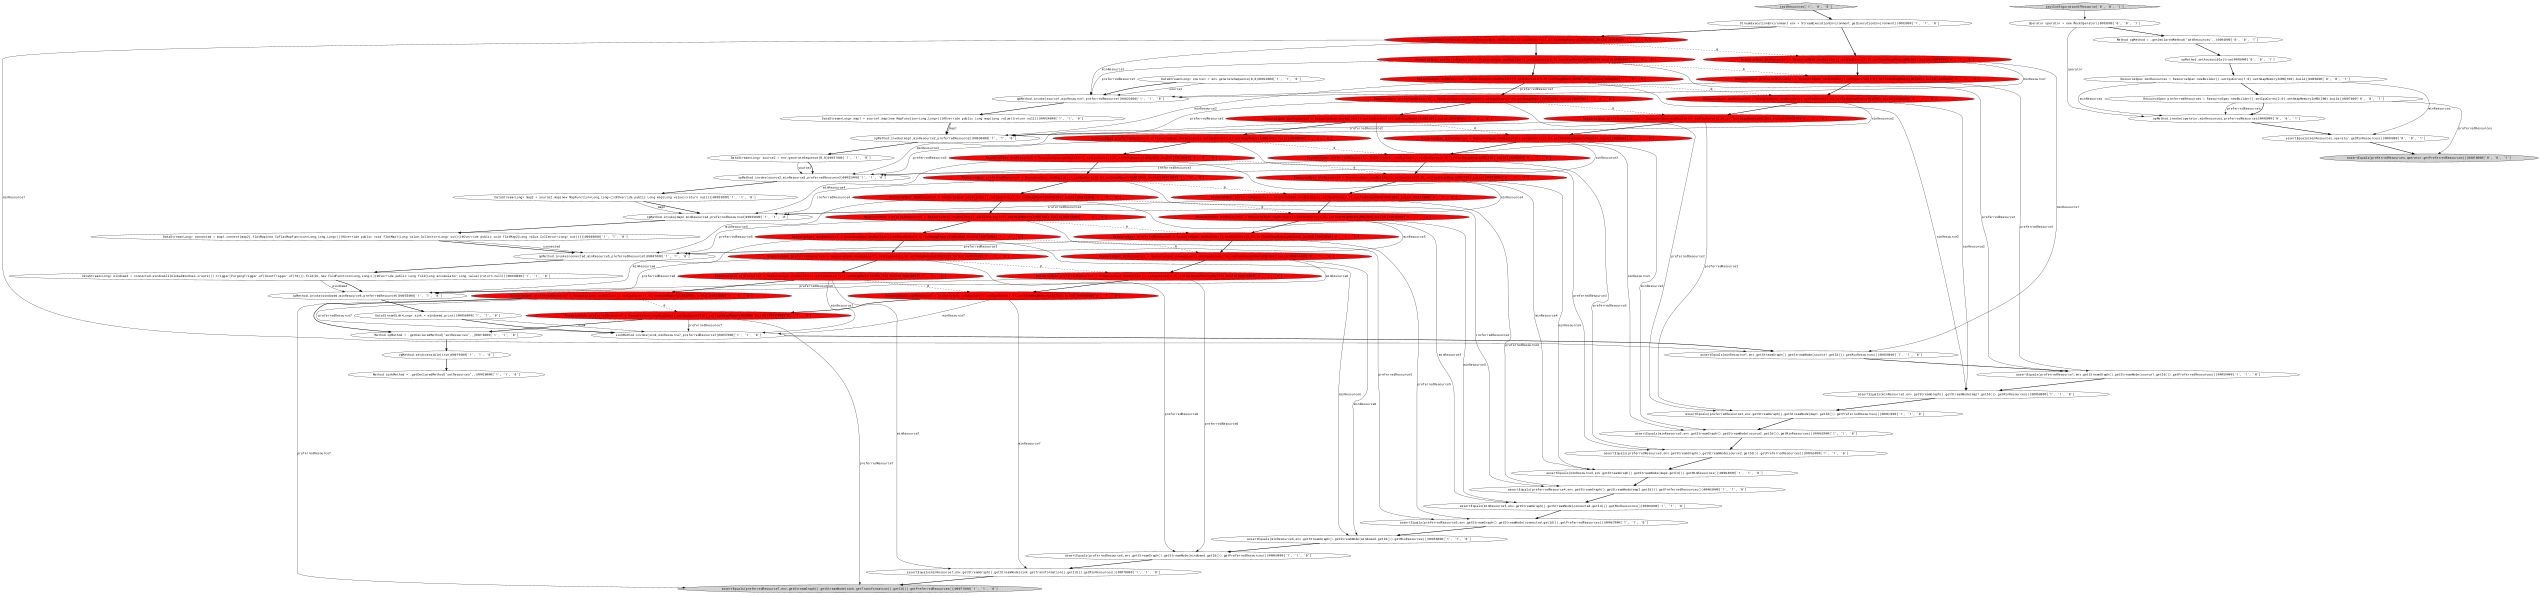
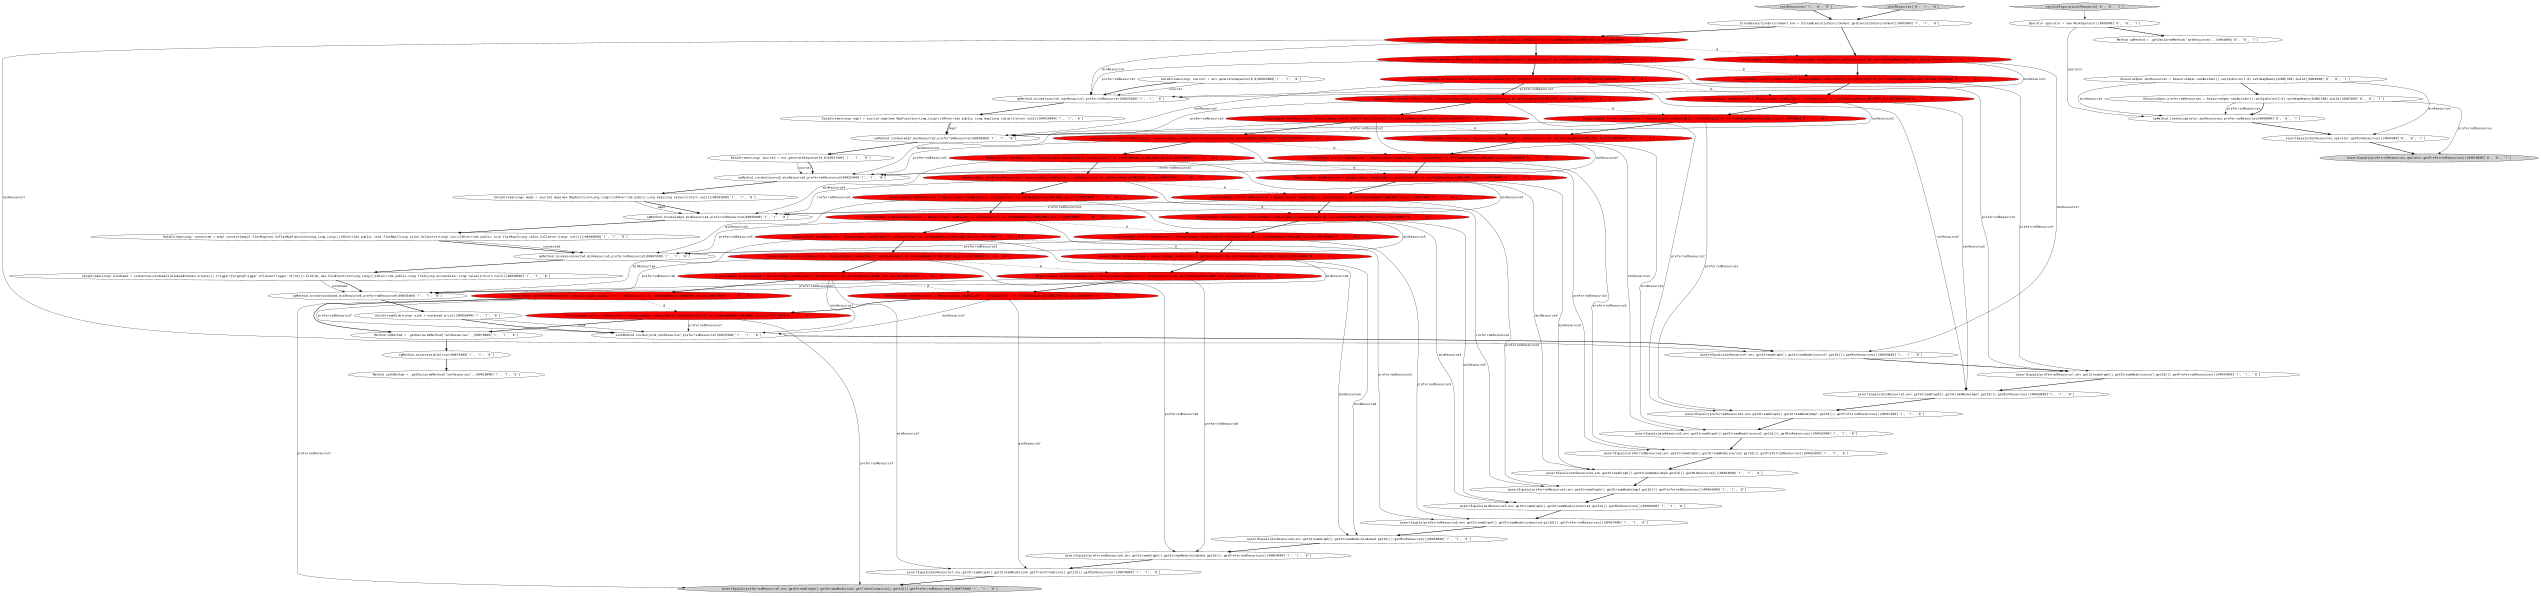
none -> (1913, 7)
(2228, 60) -> none
